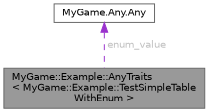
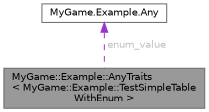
(104, 13) -> (104, 13)
